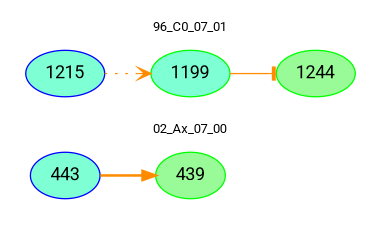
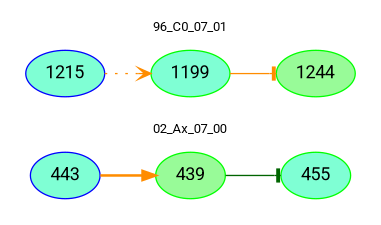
none -> (316, 175)
